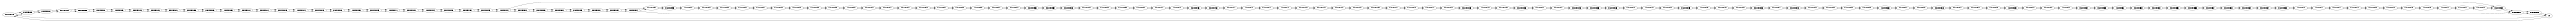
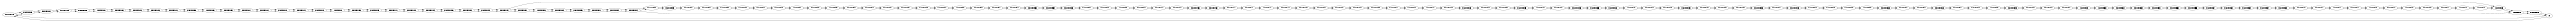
(28, 12) -> (28, 12)
